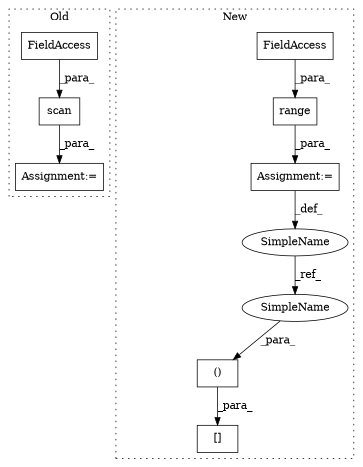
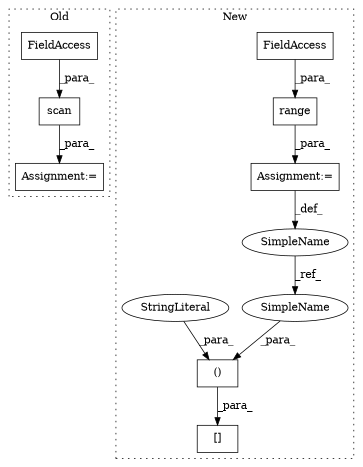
none -> (175, 308)
